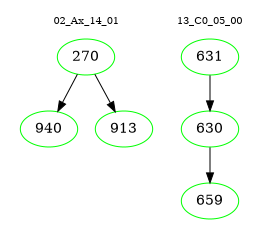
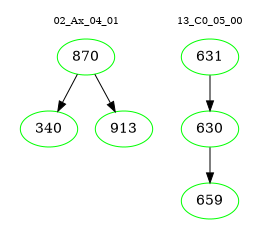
(86, 22) -> (86, 22)
(86, 57) -> (86, 57)
(49, 129) -> (49, 129)
